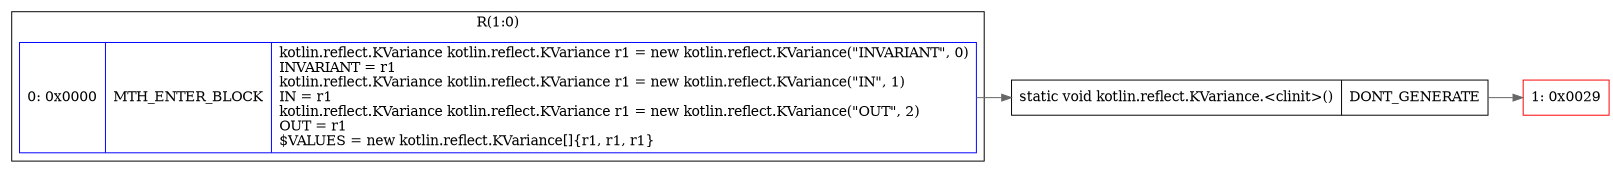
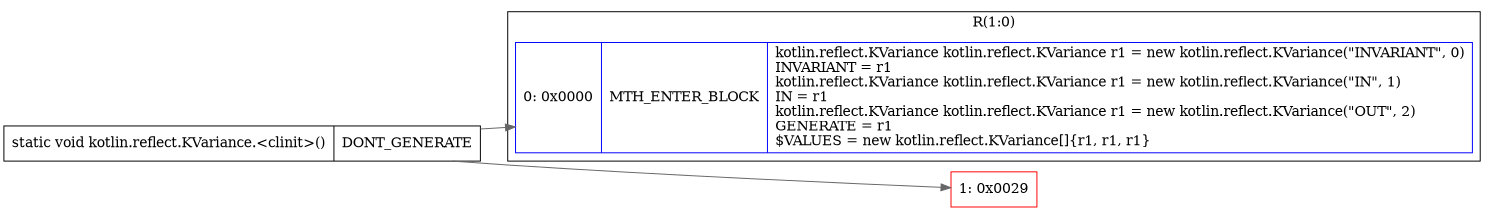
(990, 98) -> (493, 128)
(313, 126) -> (834, 126)
